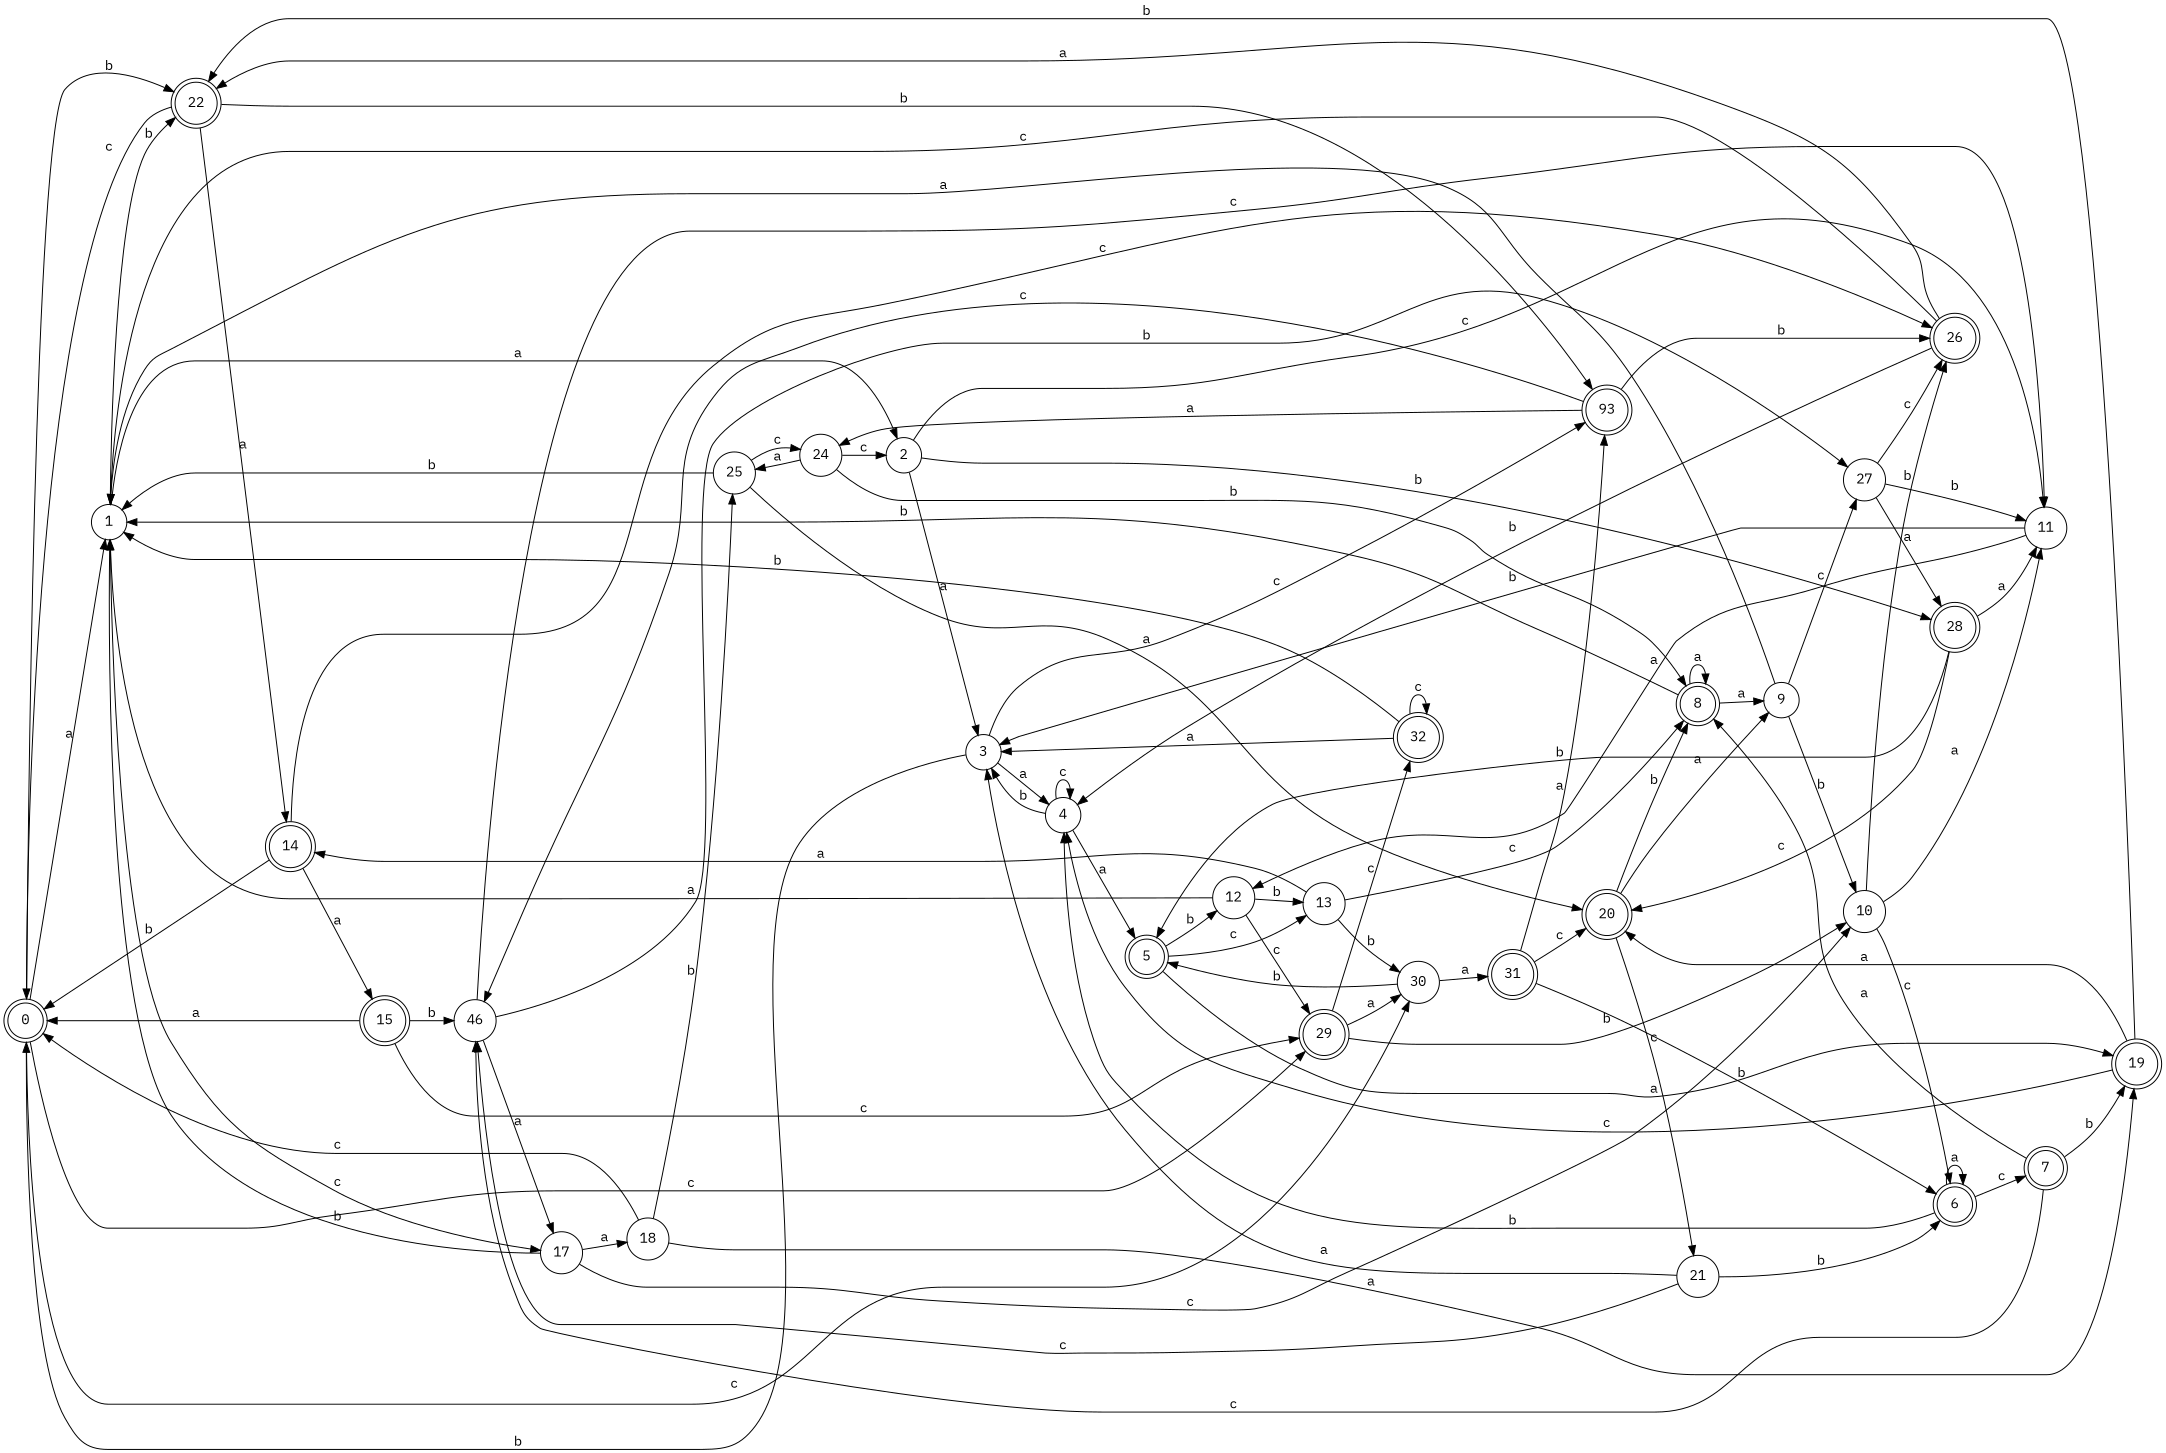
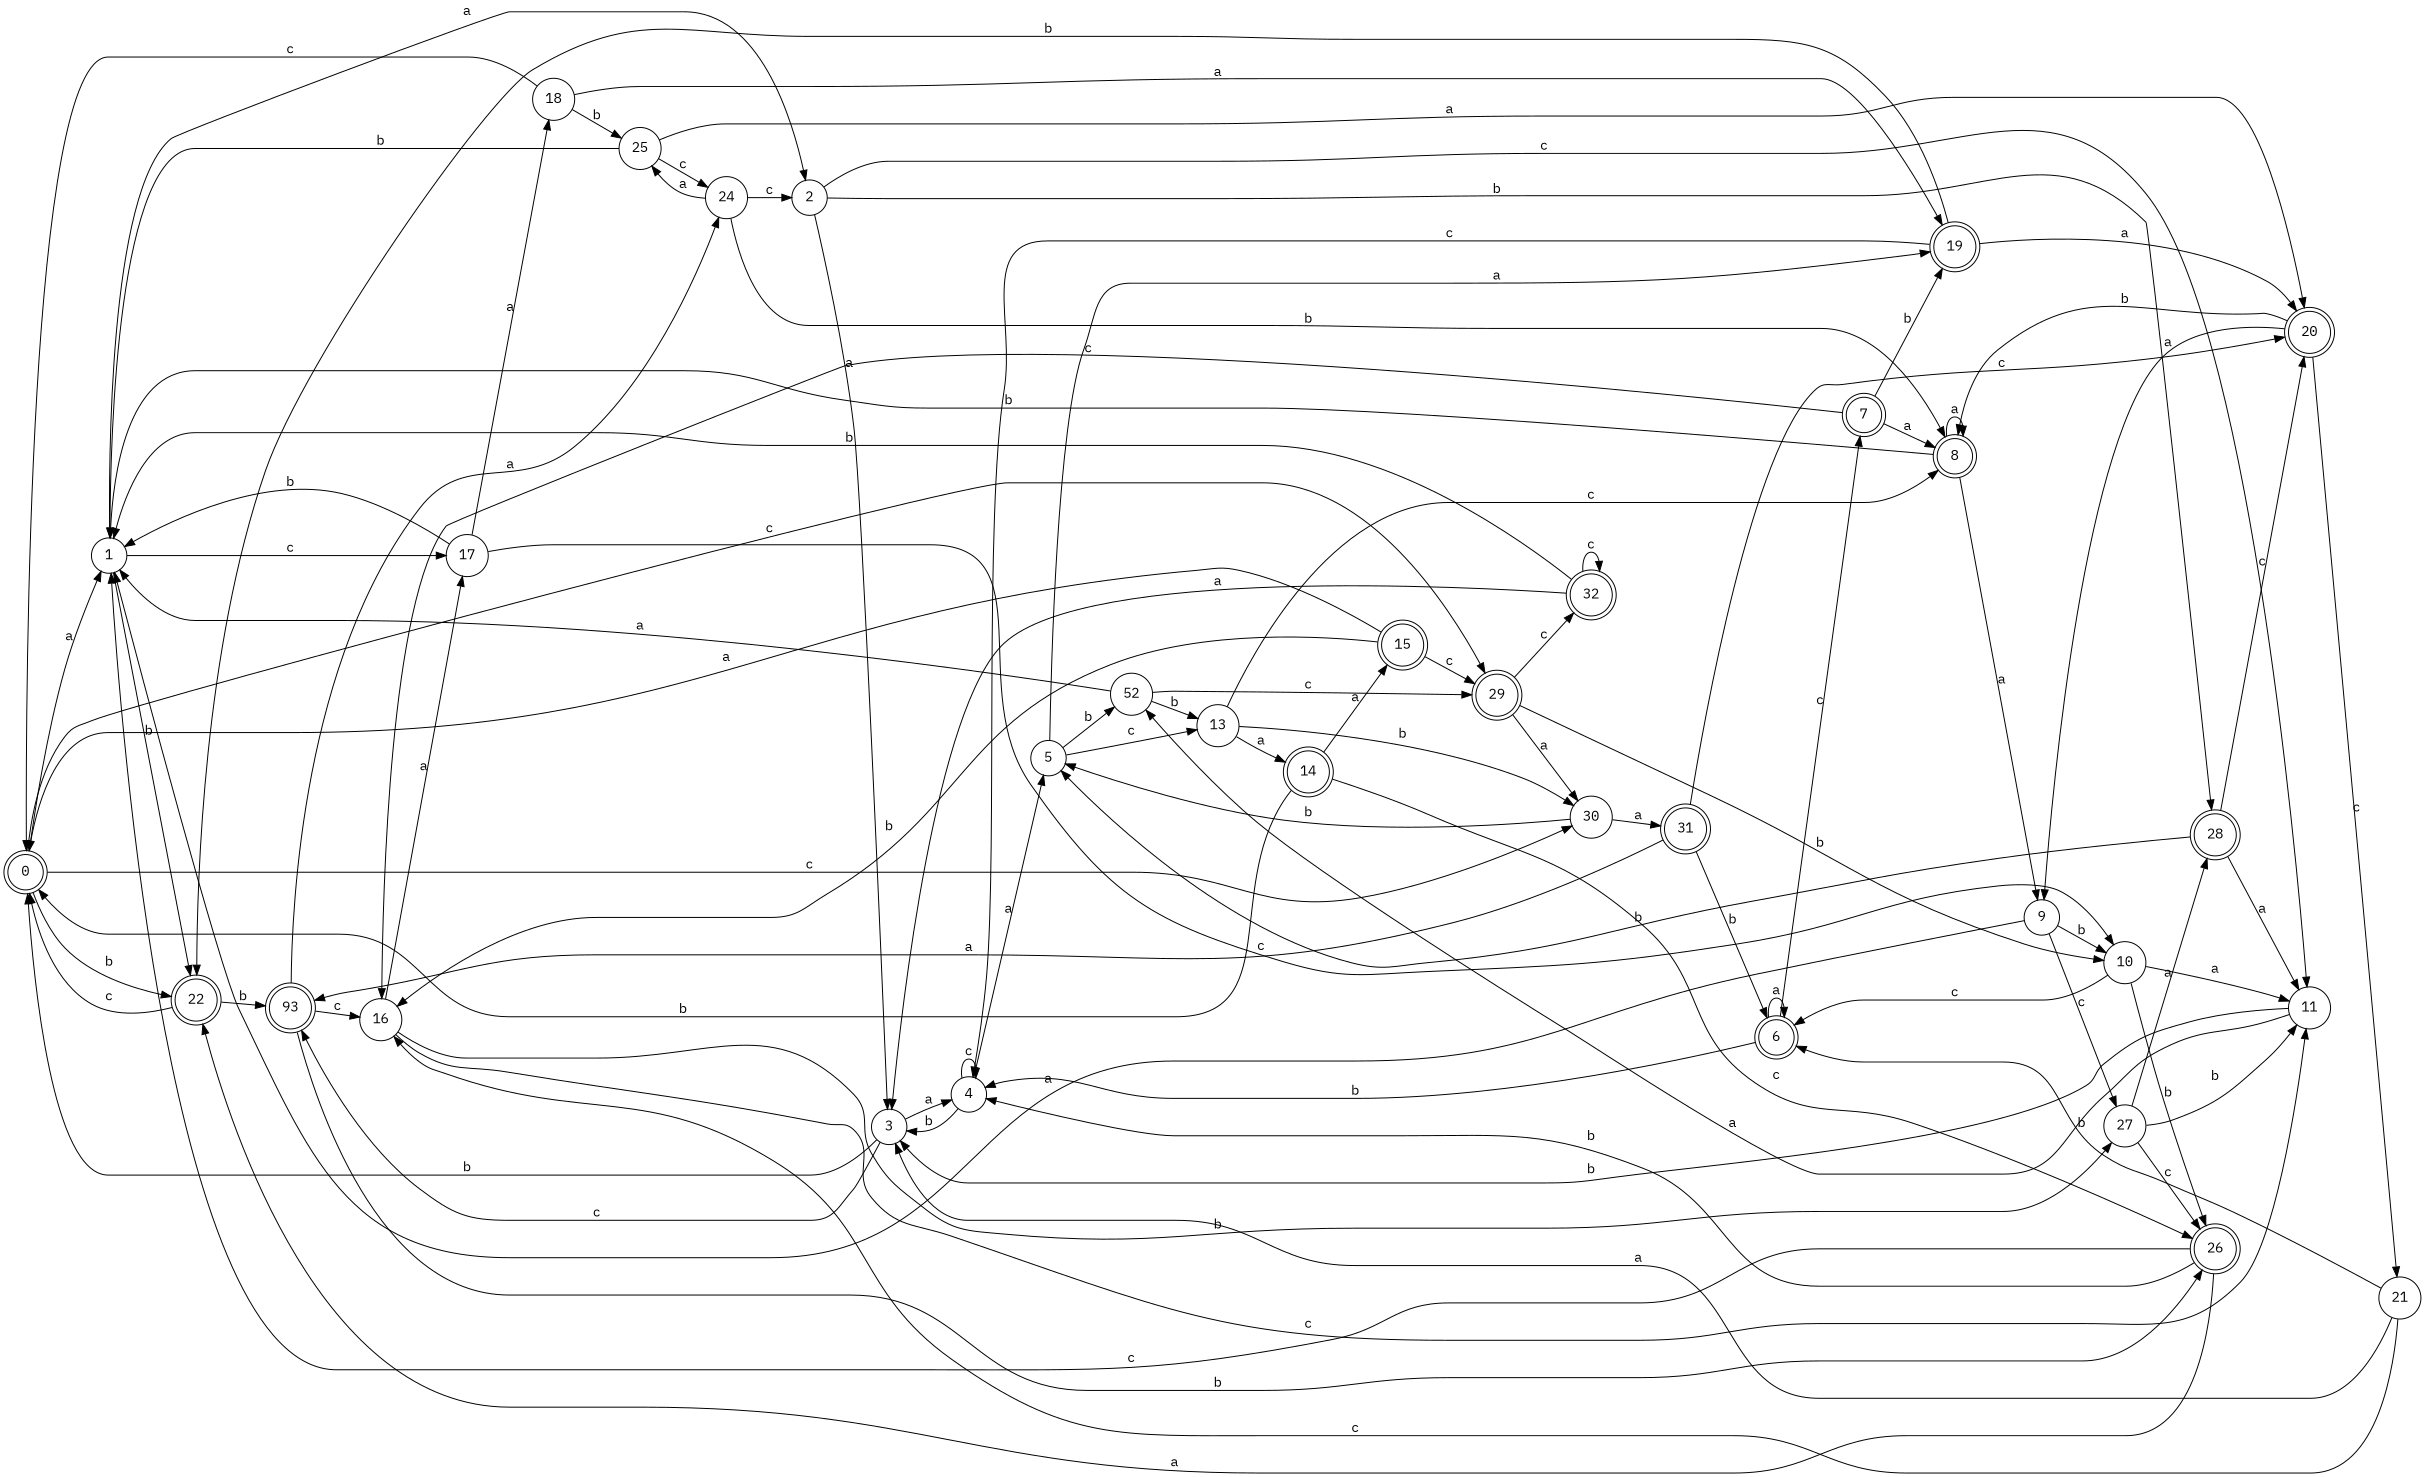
(241, 453) -> none
(1234, 898) -> (1132, 694)
(1147, 957) -> (1049, 758)
(475, 1021) -> (381, 1020)
